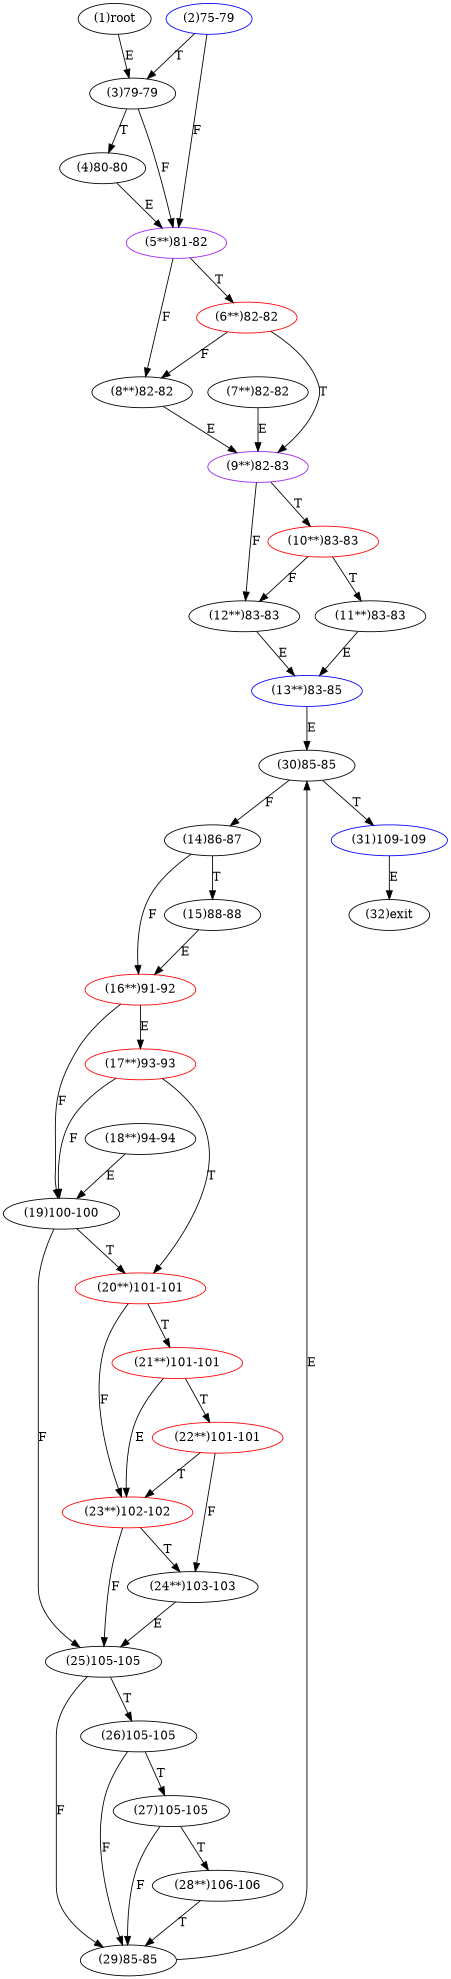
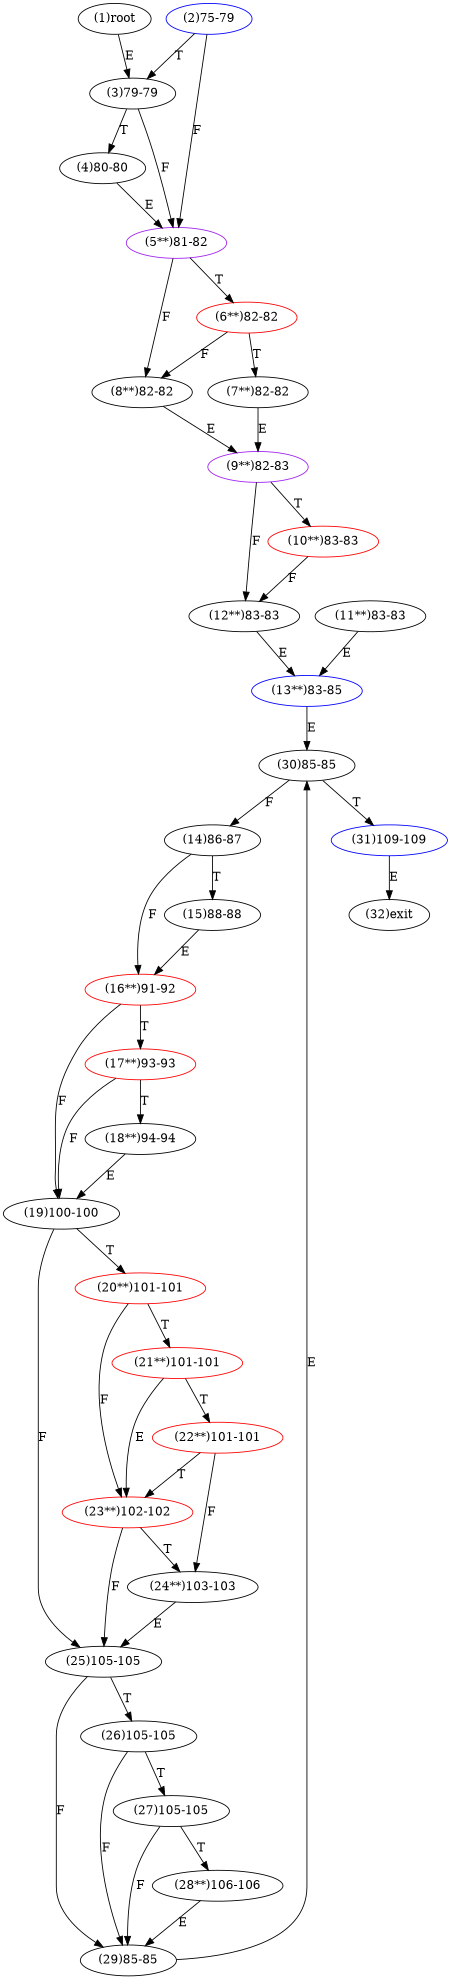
(319, 385) -> (252, 351)
(344, 575) -> none
(145, 1027) -> (145, 1027)
(208, 1170) -> (140, 1097)
(183, 1923) -> (183, 1923)
